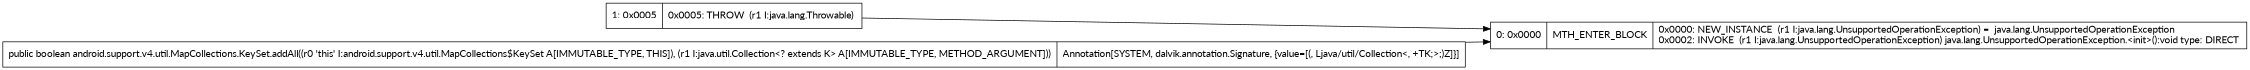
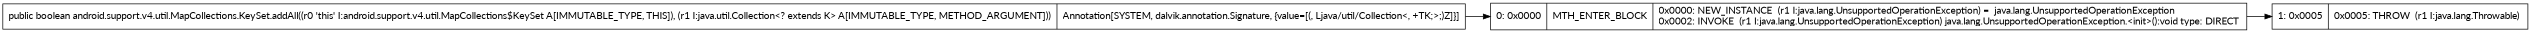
(1173, 23) -> (2256, 17)
